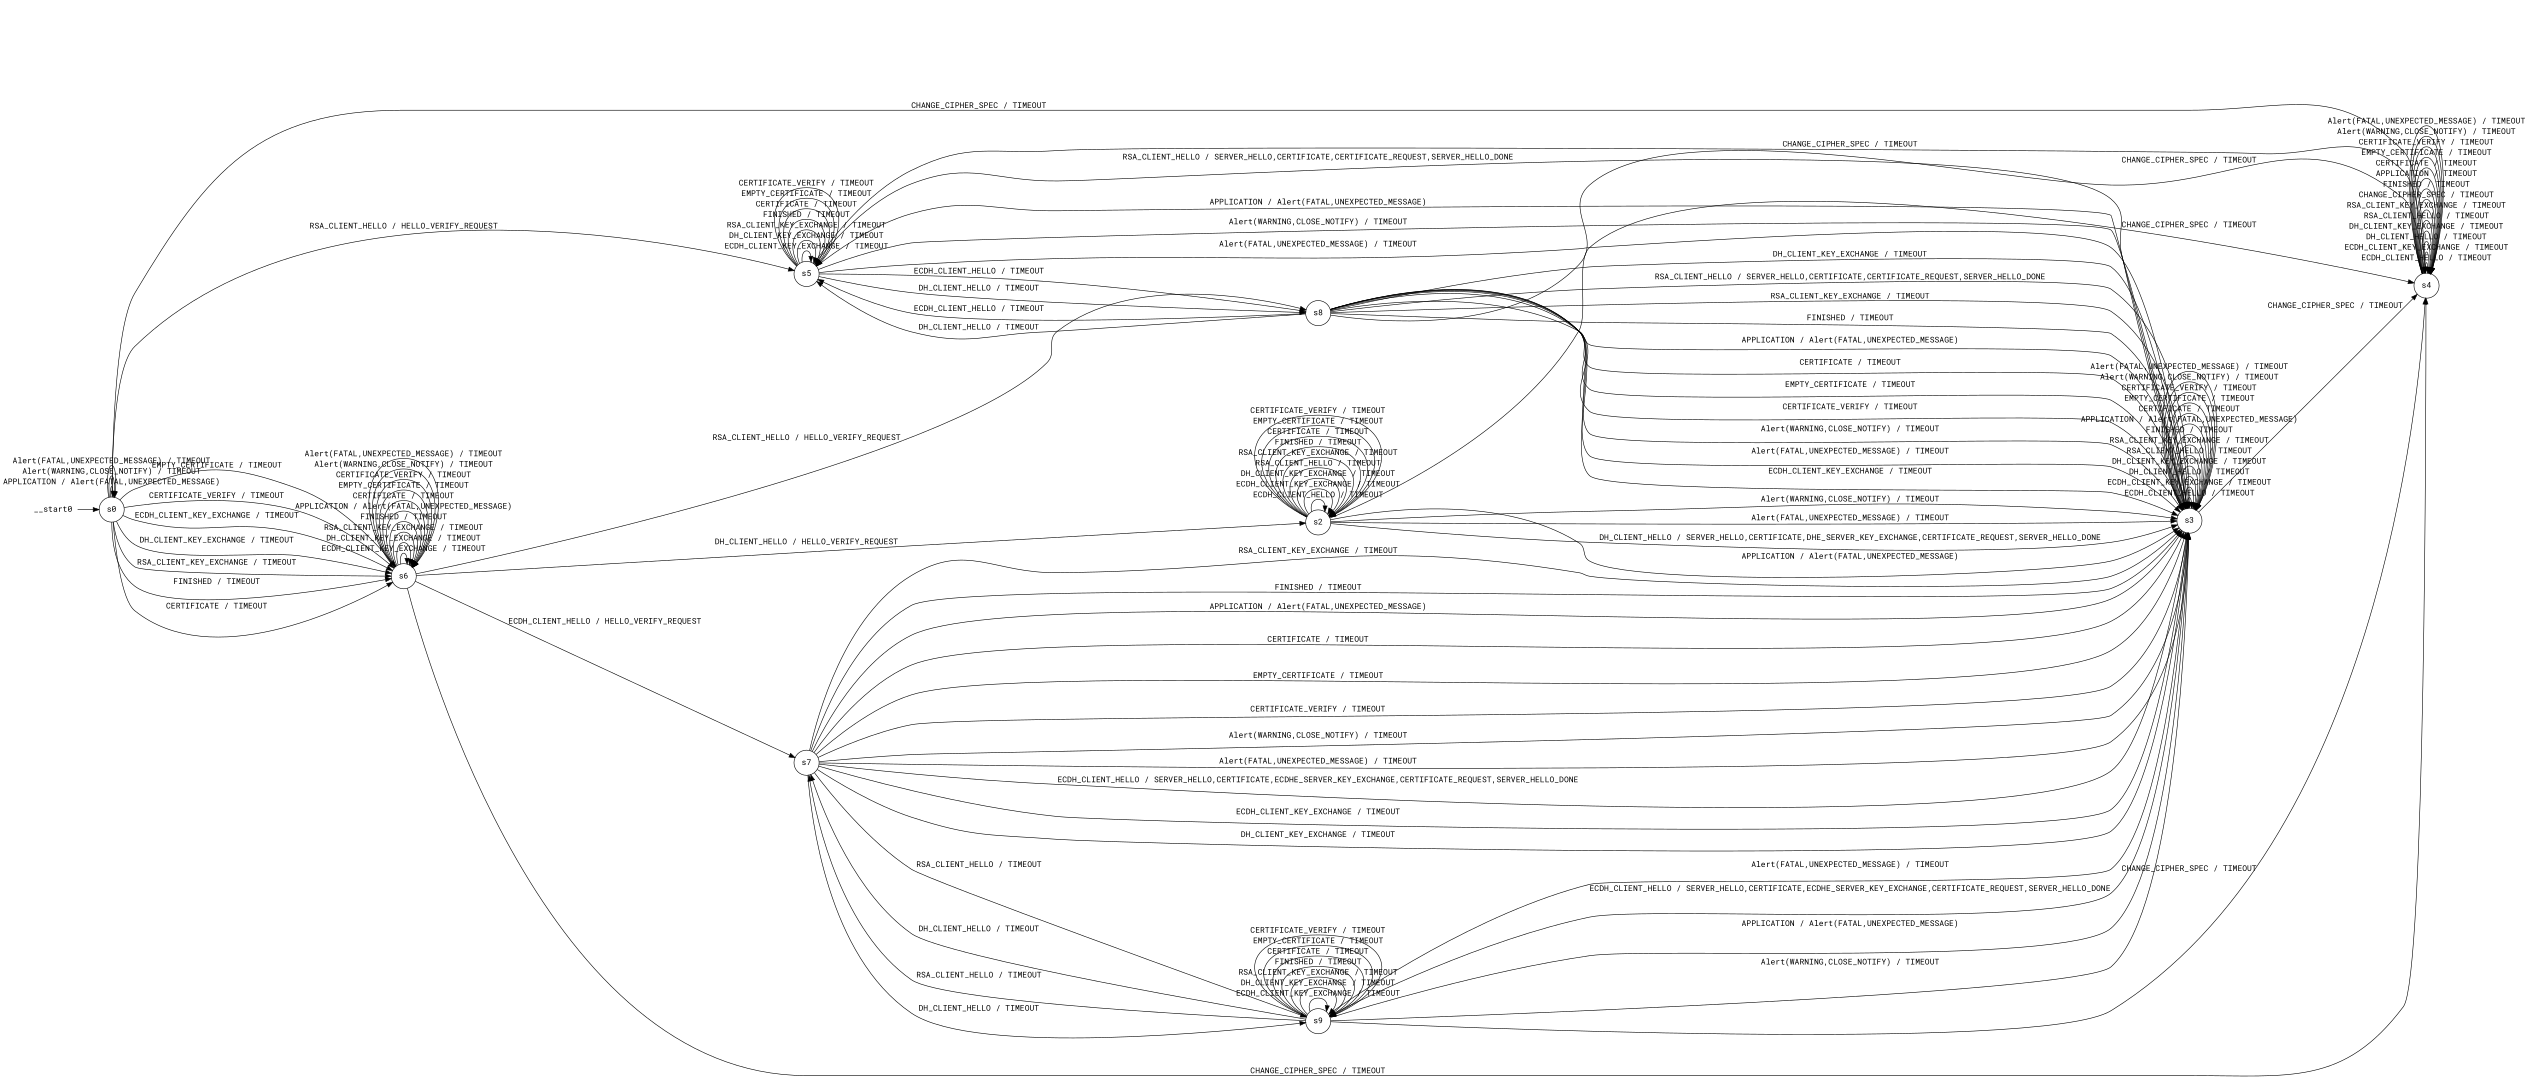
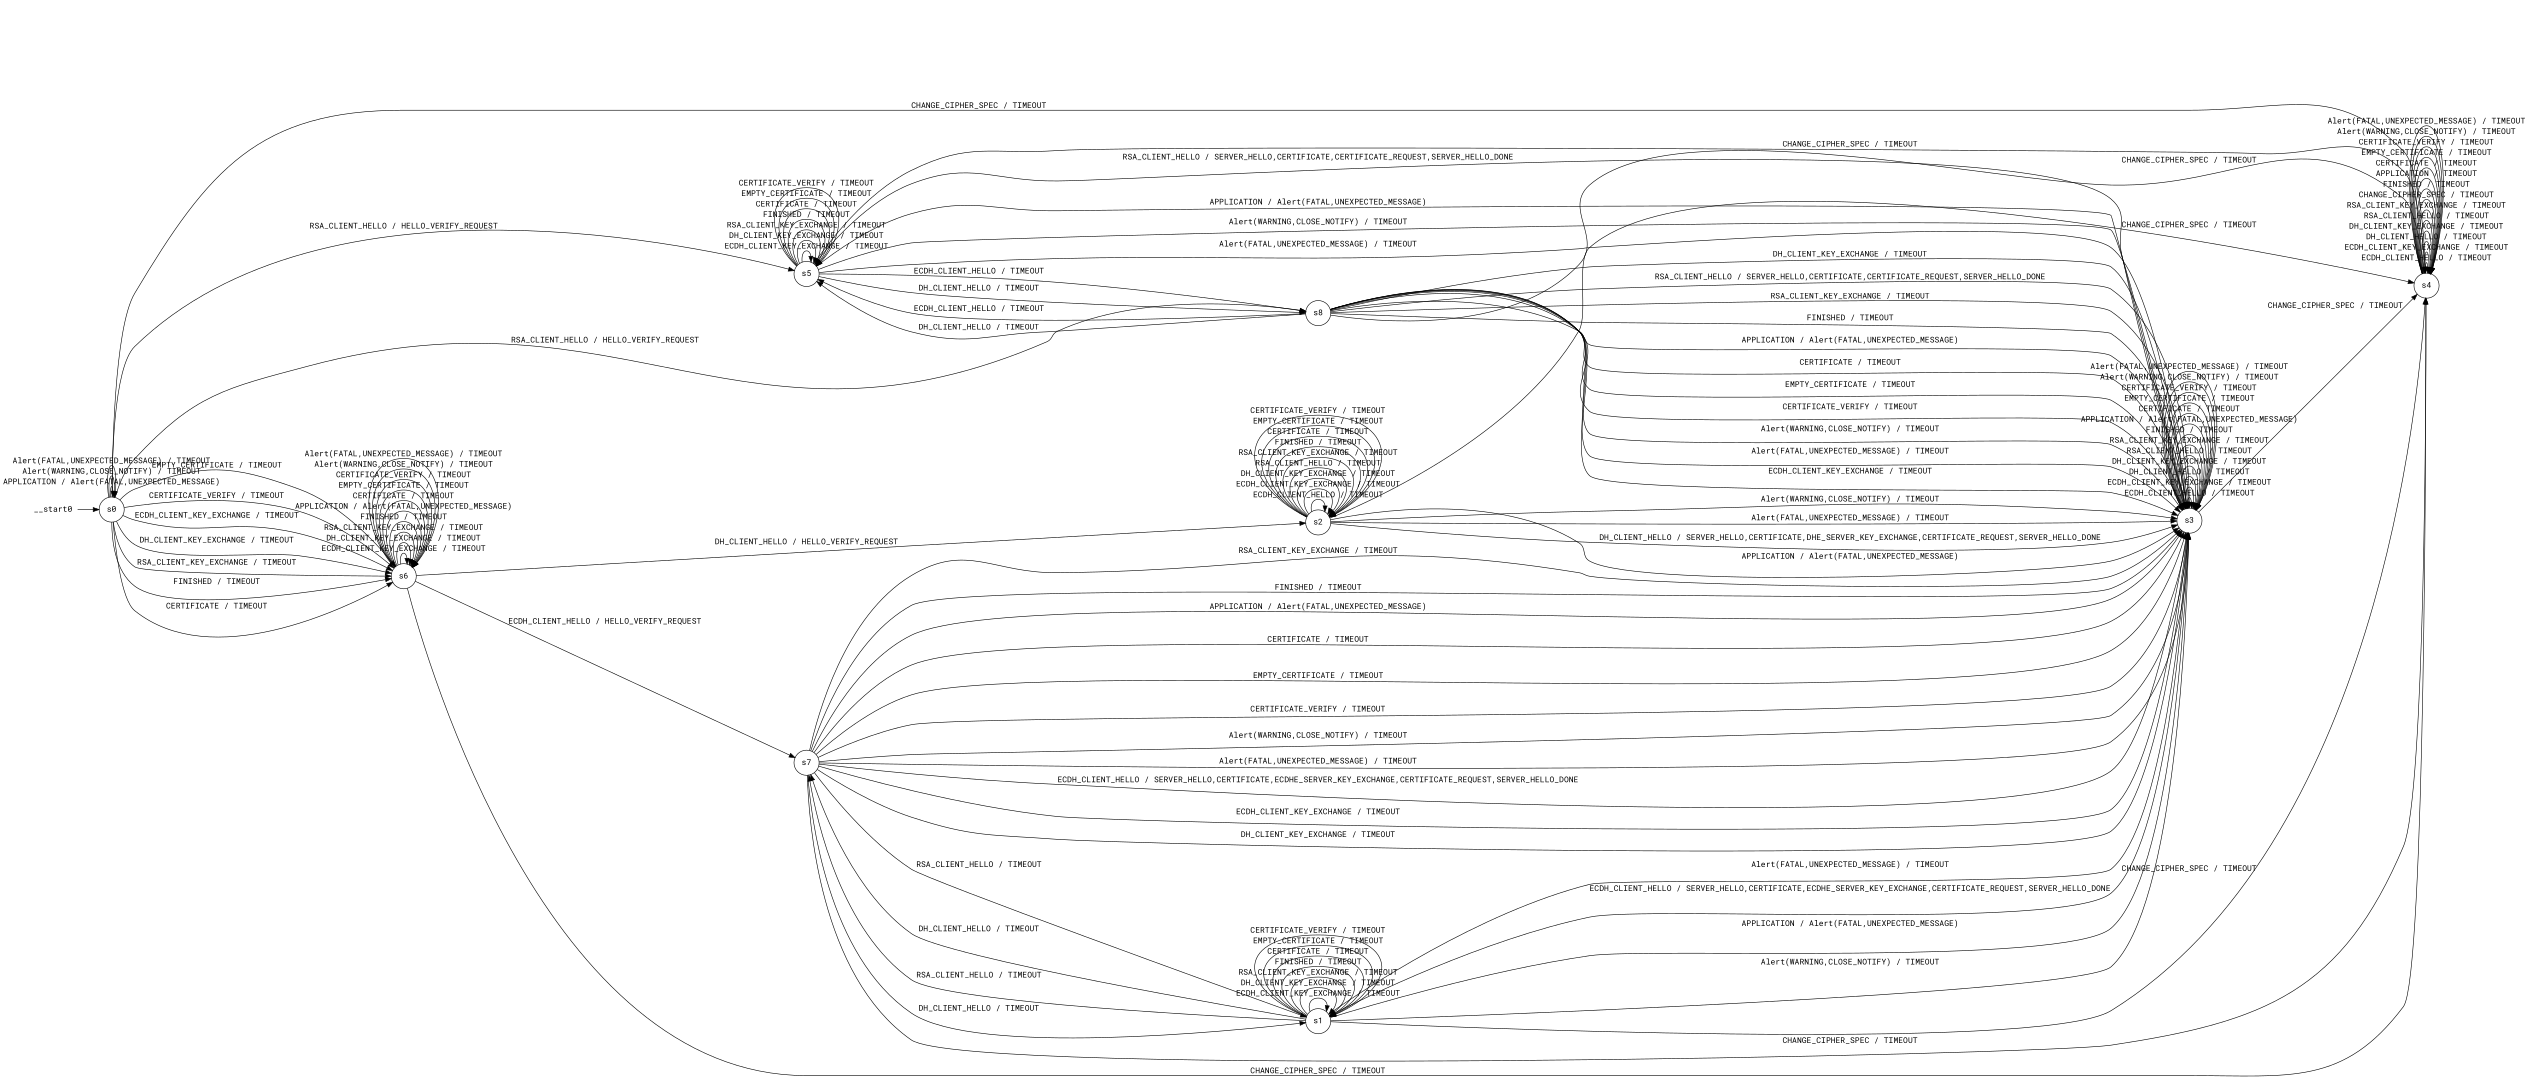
(877, 449) -> (688, 372)
(1318, 1021) -> (1318, 1021)
none -> (1823, 1056)
